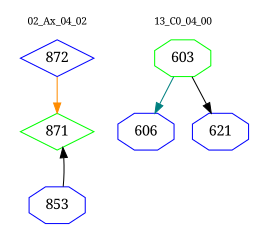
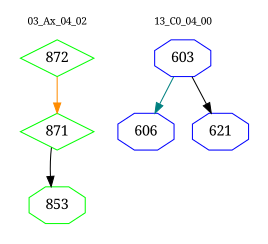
(57, 22) -> (57, 22)
(57, 58) -> (57, 58)
(183, 58) -> (183, 58)
(64, 172) -> (50, 162)
(57, 205) -> (57, 205)
